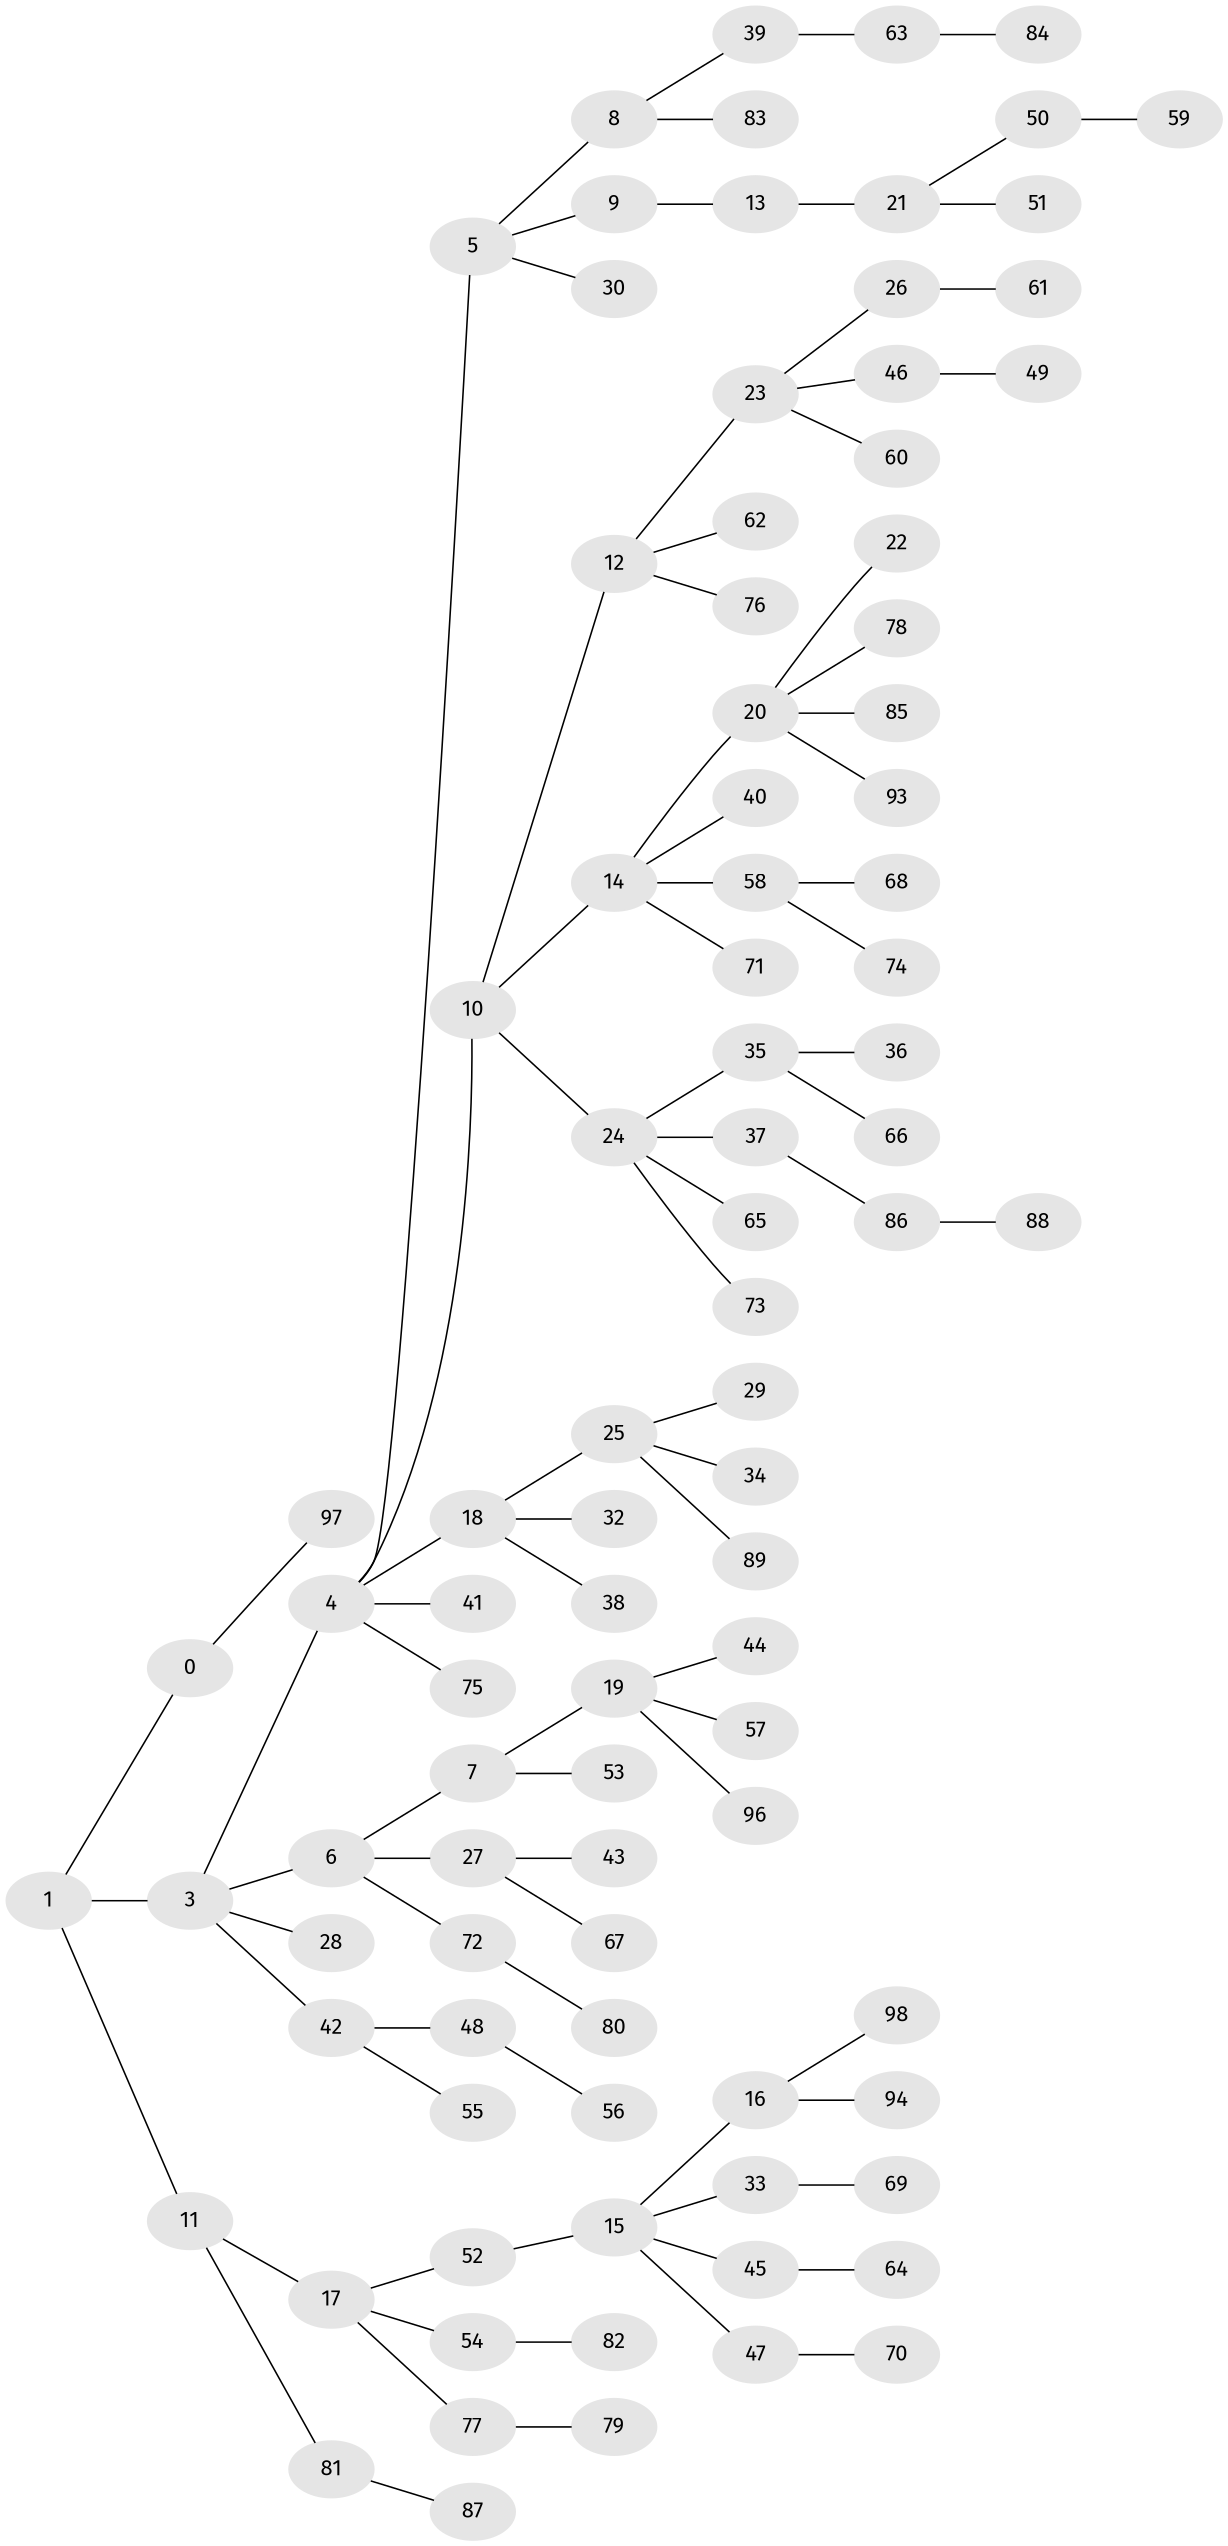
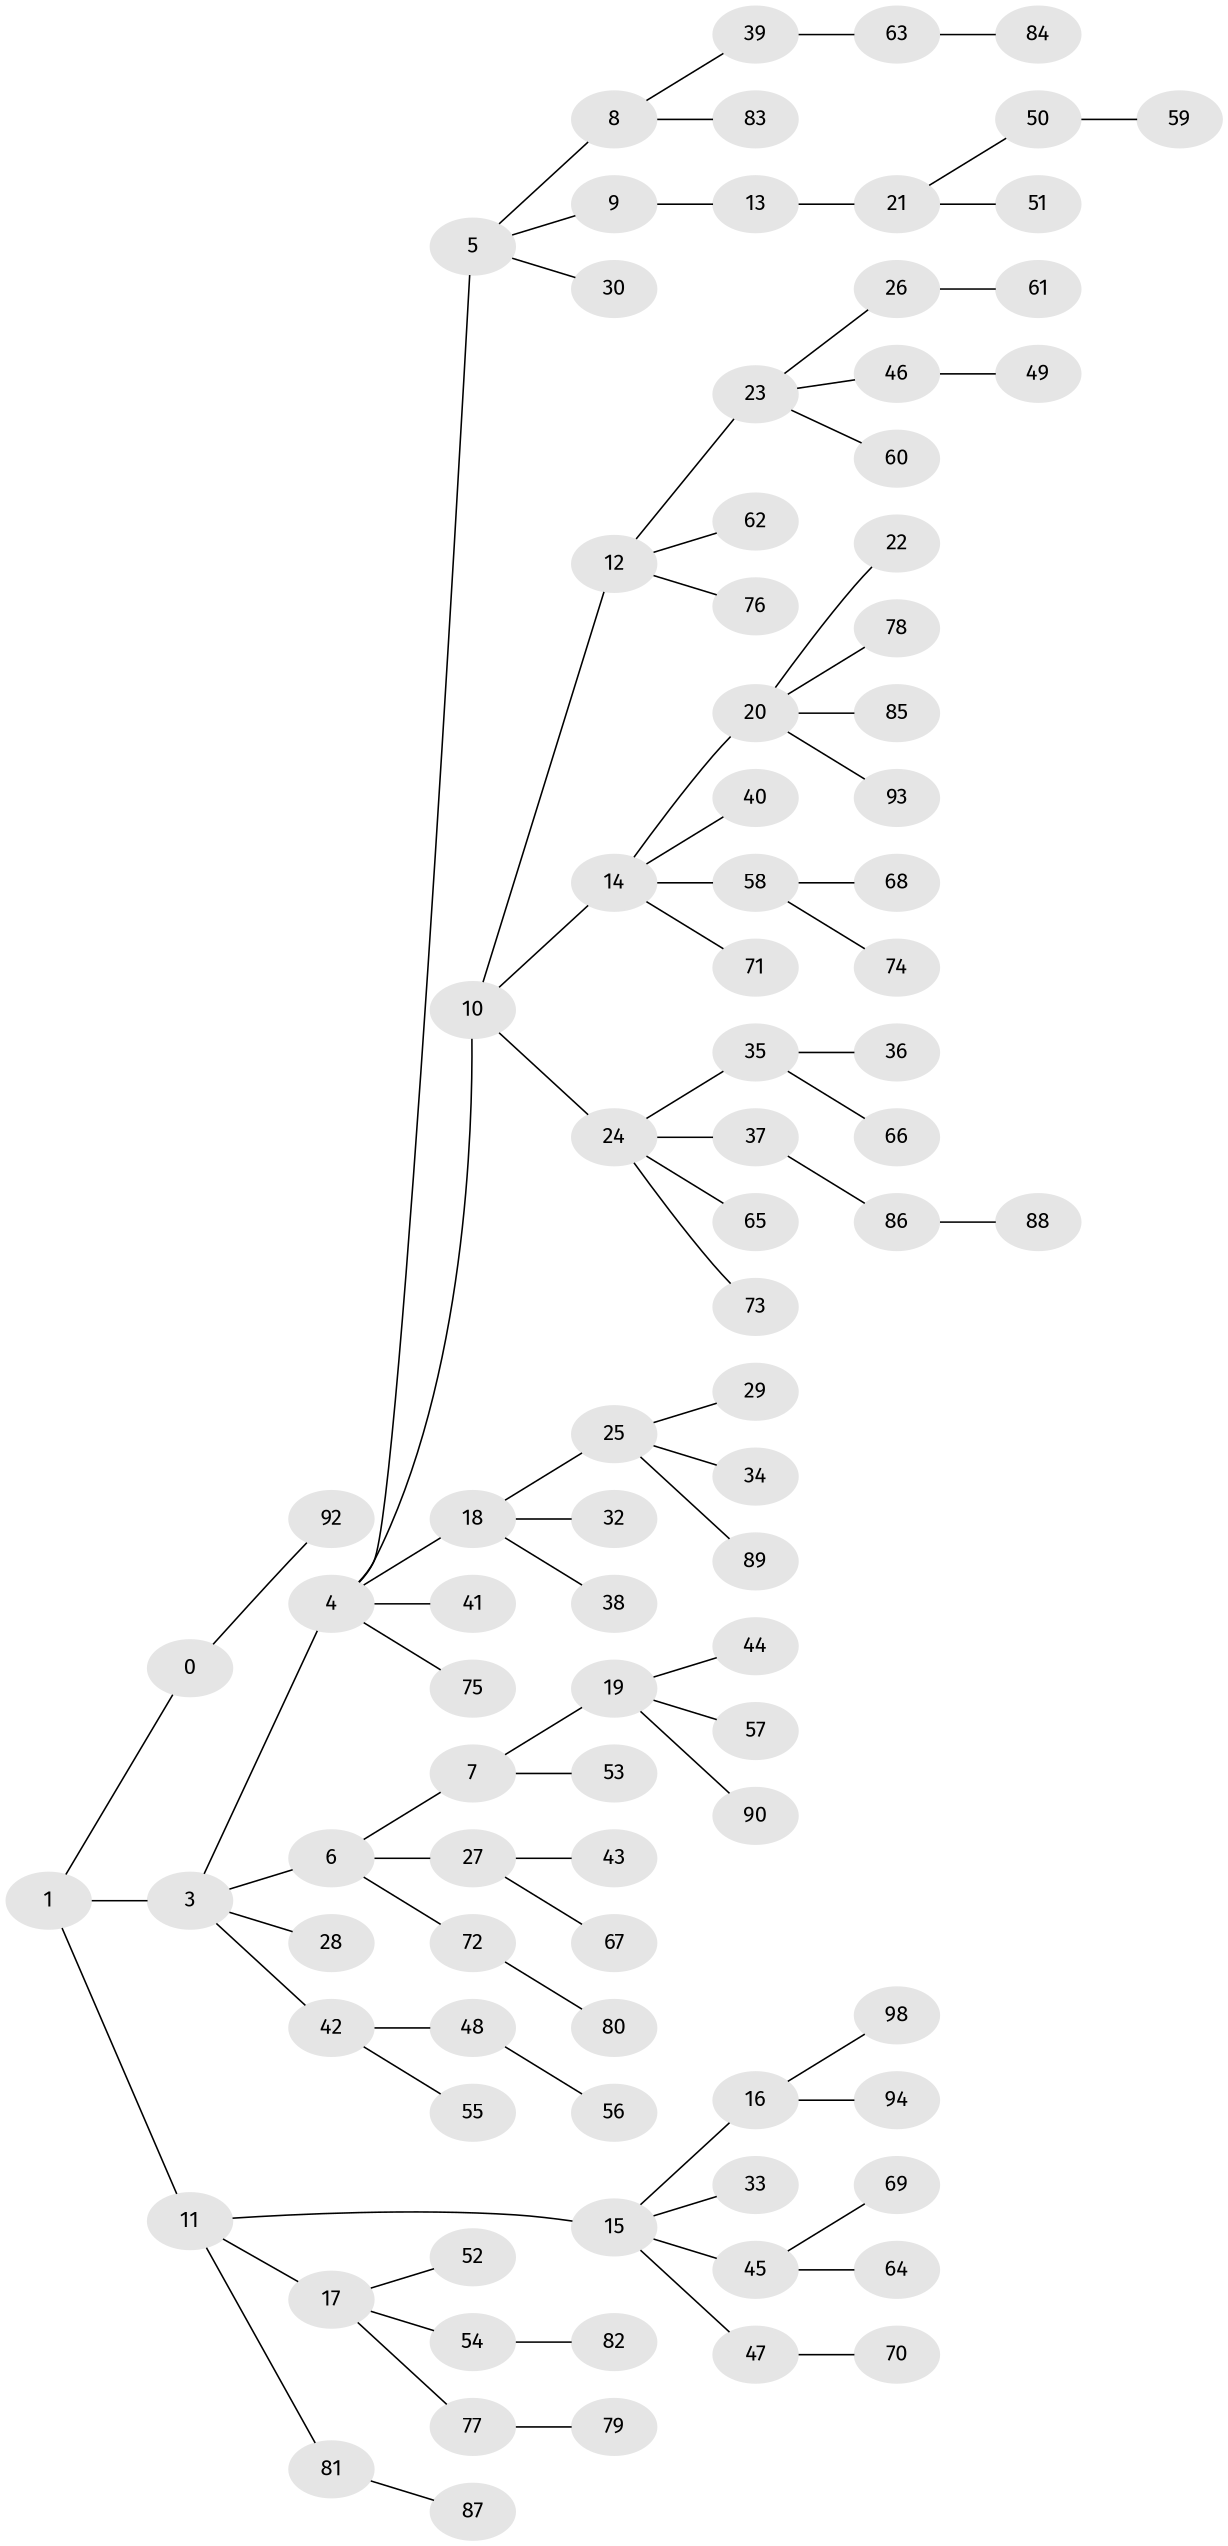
(331, 1519) -> (331, 1519)
(756, 1816) -> (756, 1816)
(827, 2185) -> (826, 2227)
(543, 2242) -> (403, 2212)
